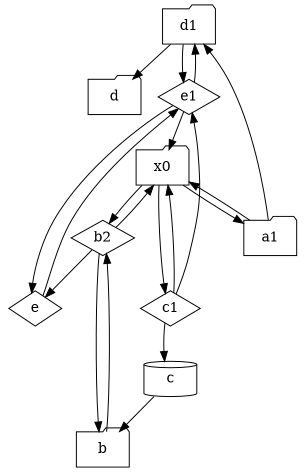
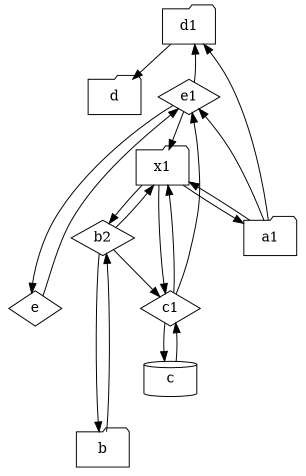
(182, 58) -> (239, 166)
(163, 167) -> (163, 167)
(72, 270) -> (133, 270)
(140, 410) -> (177, 347)
